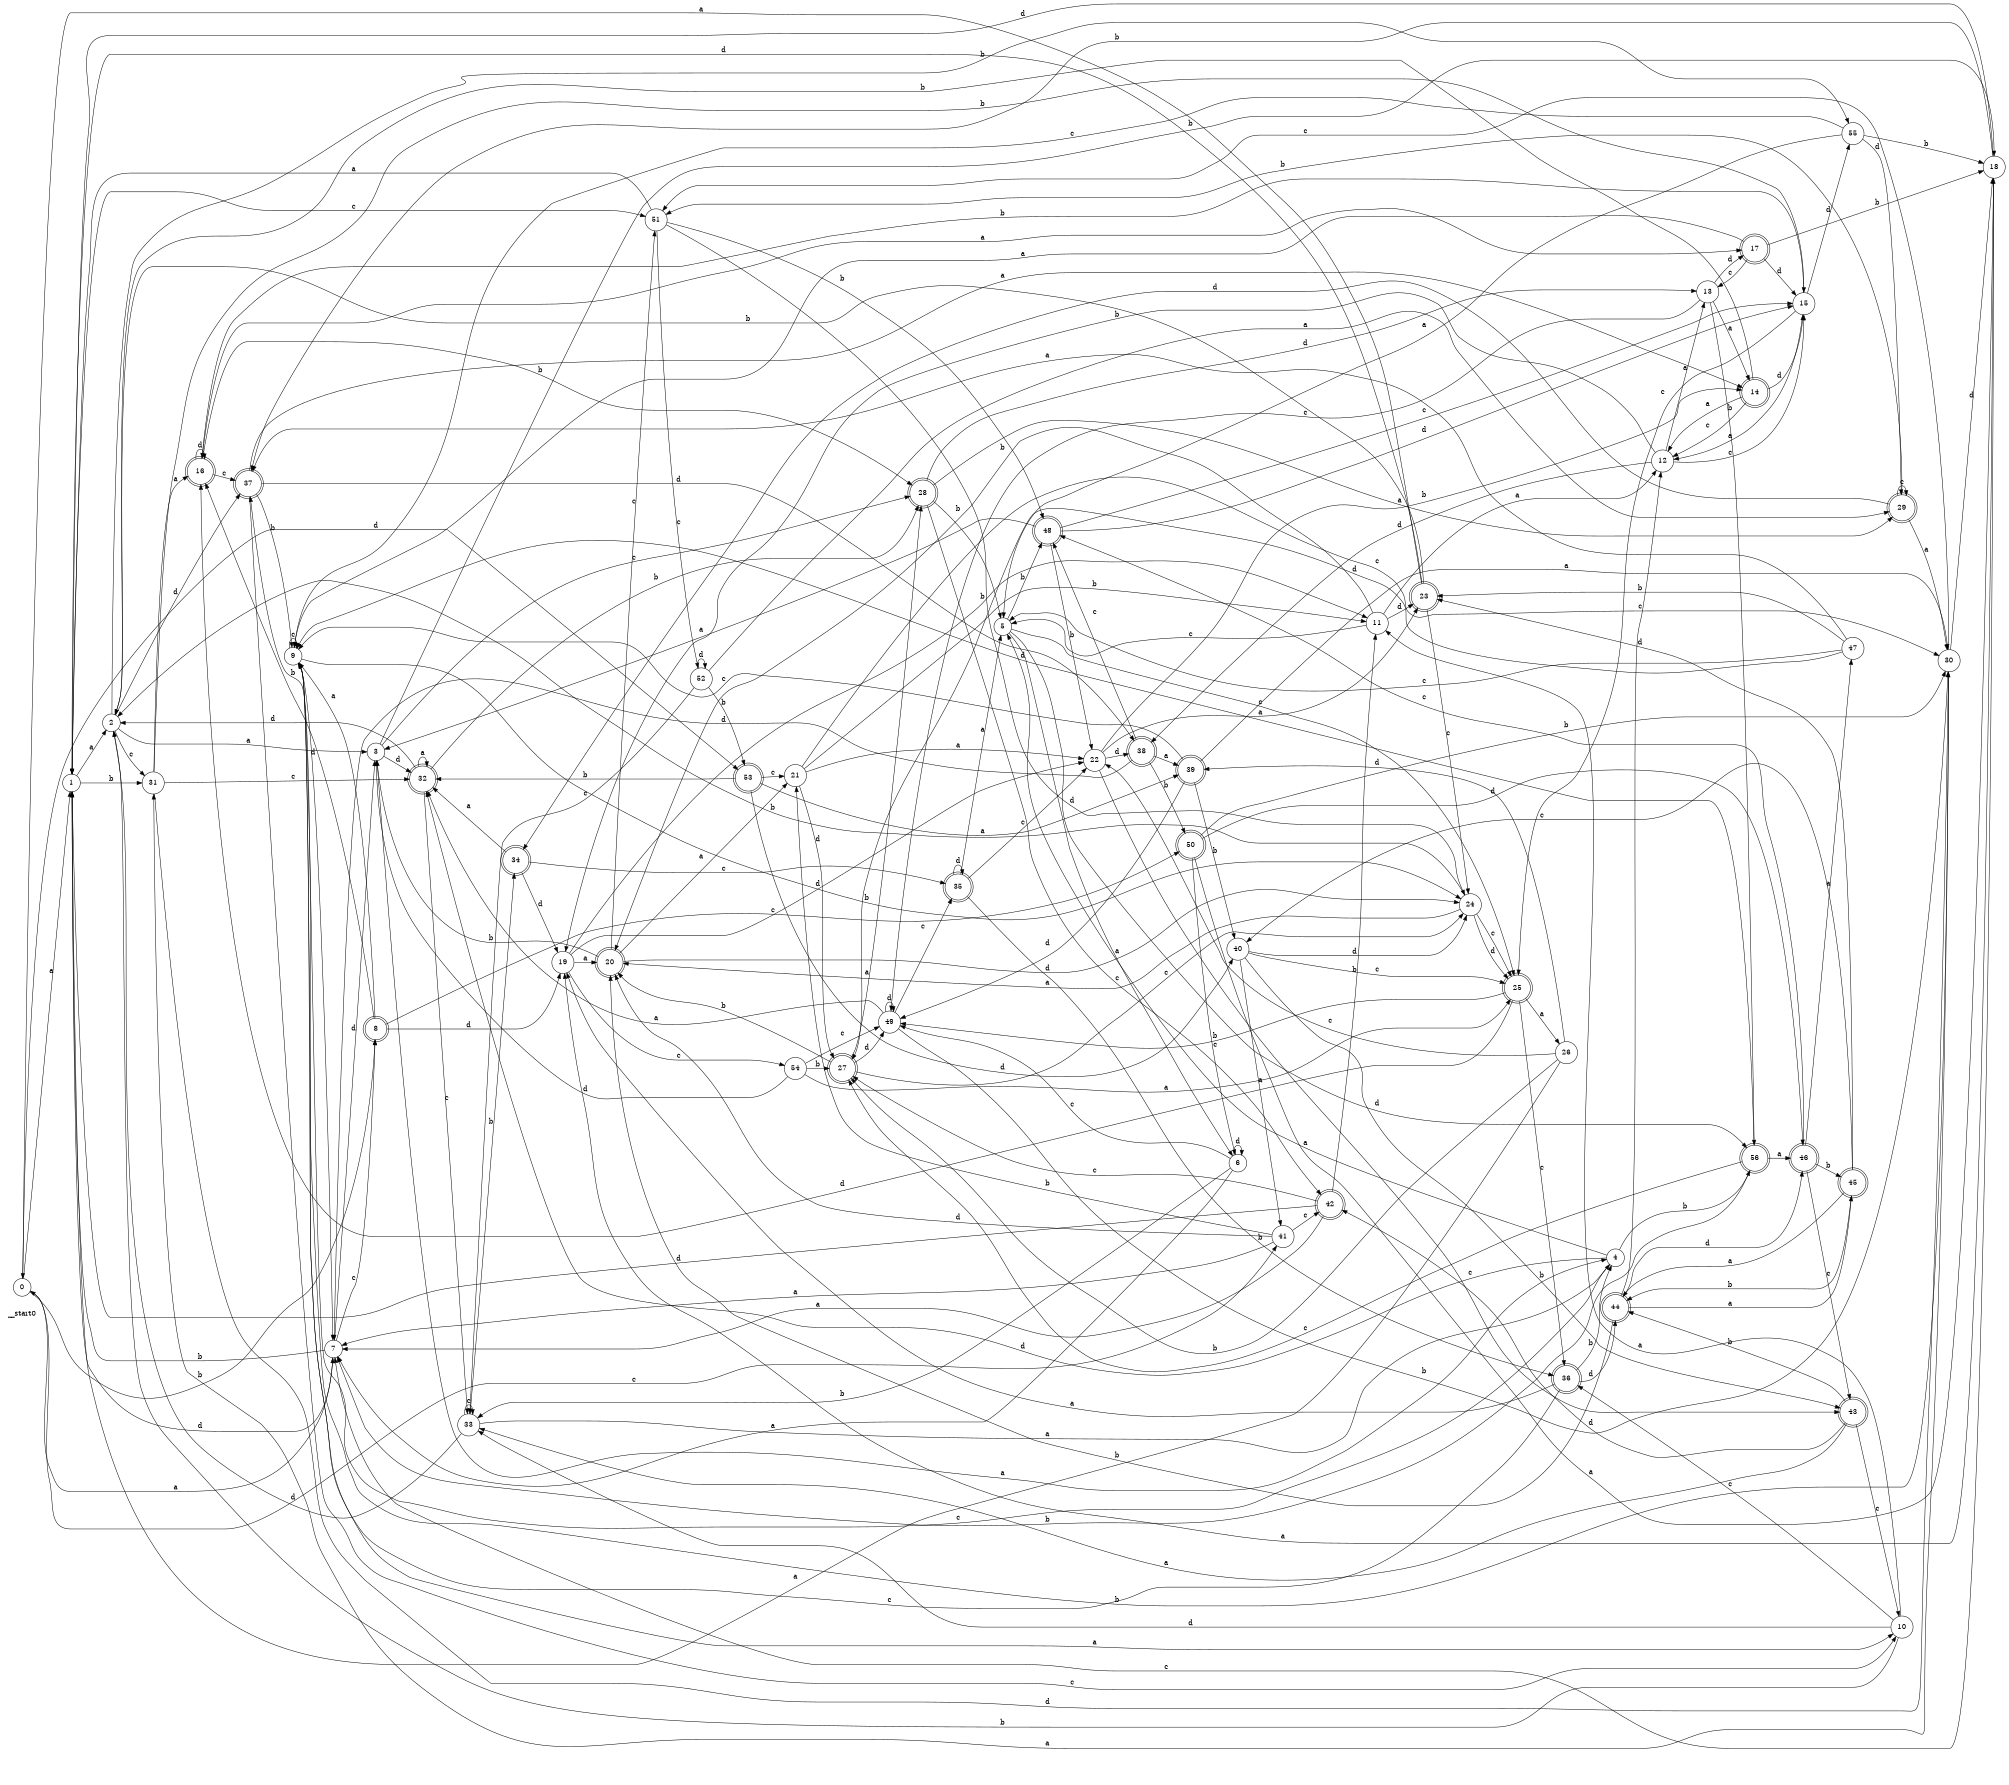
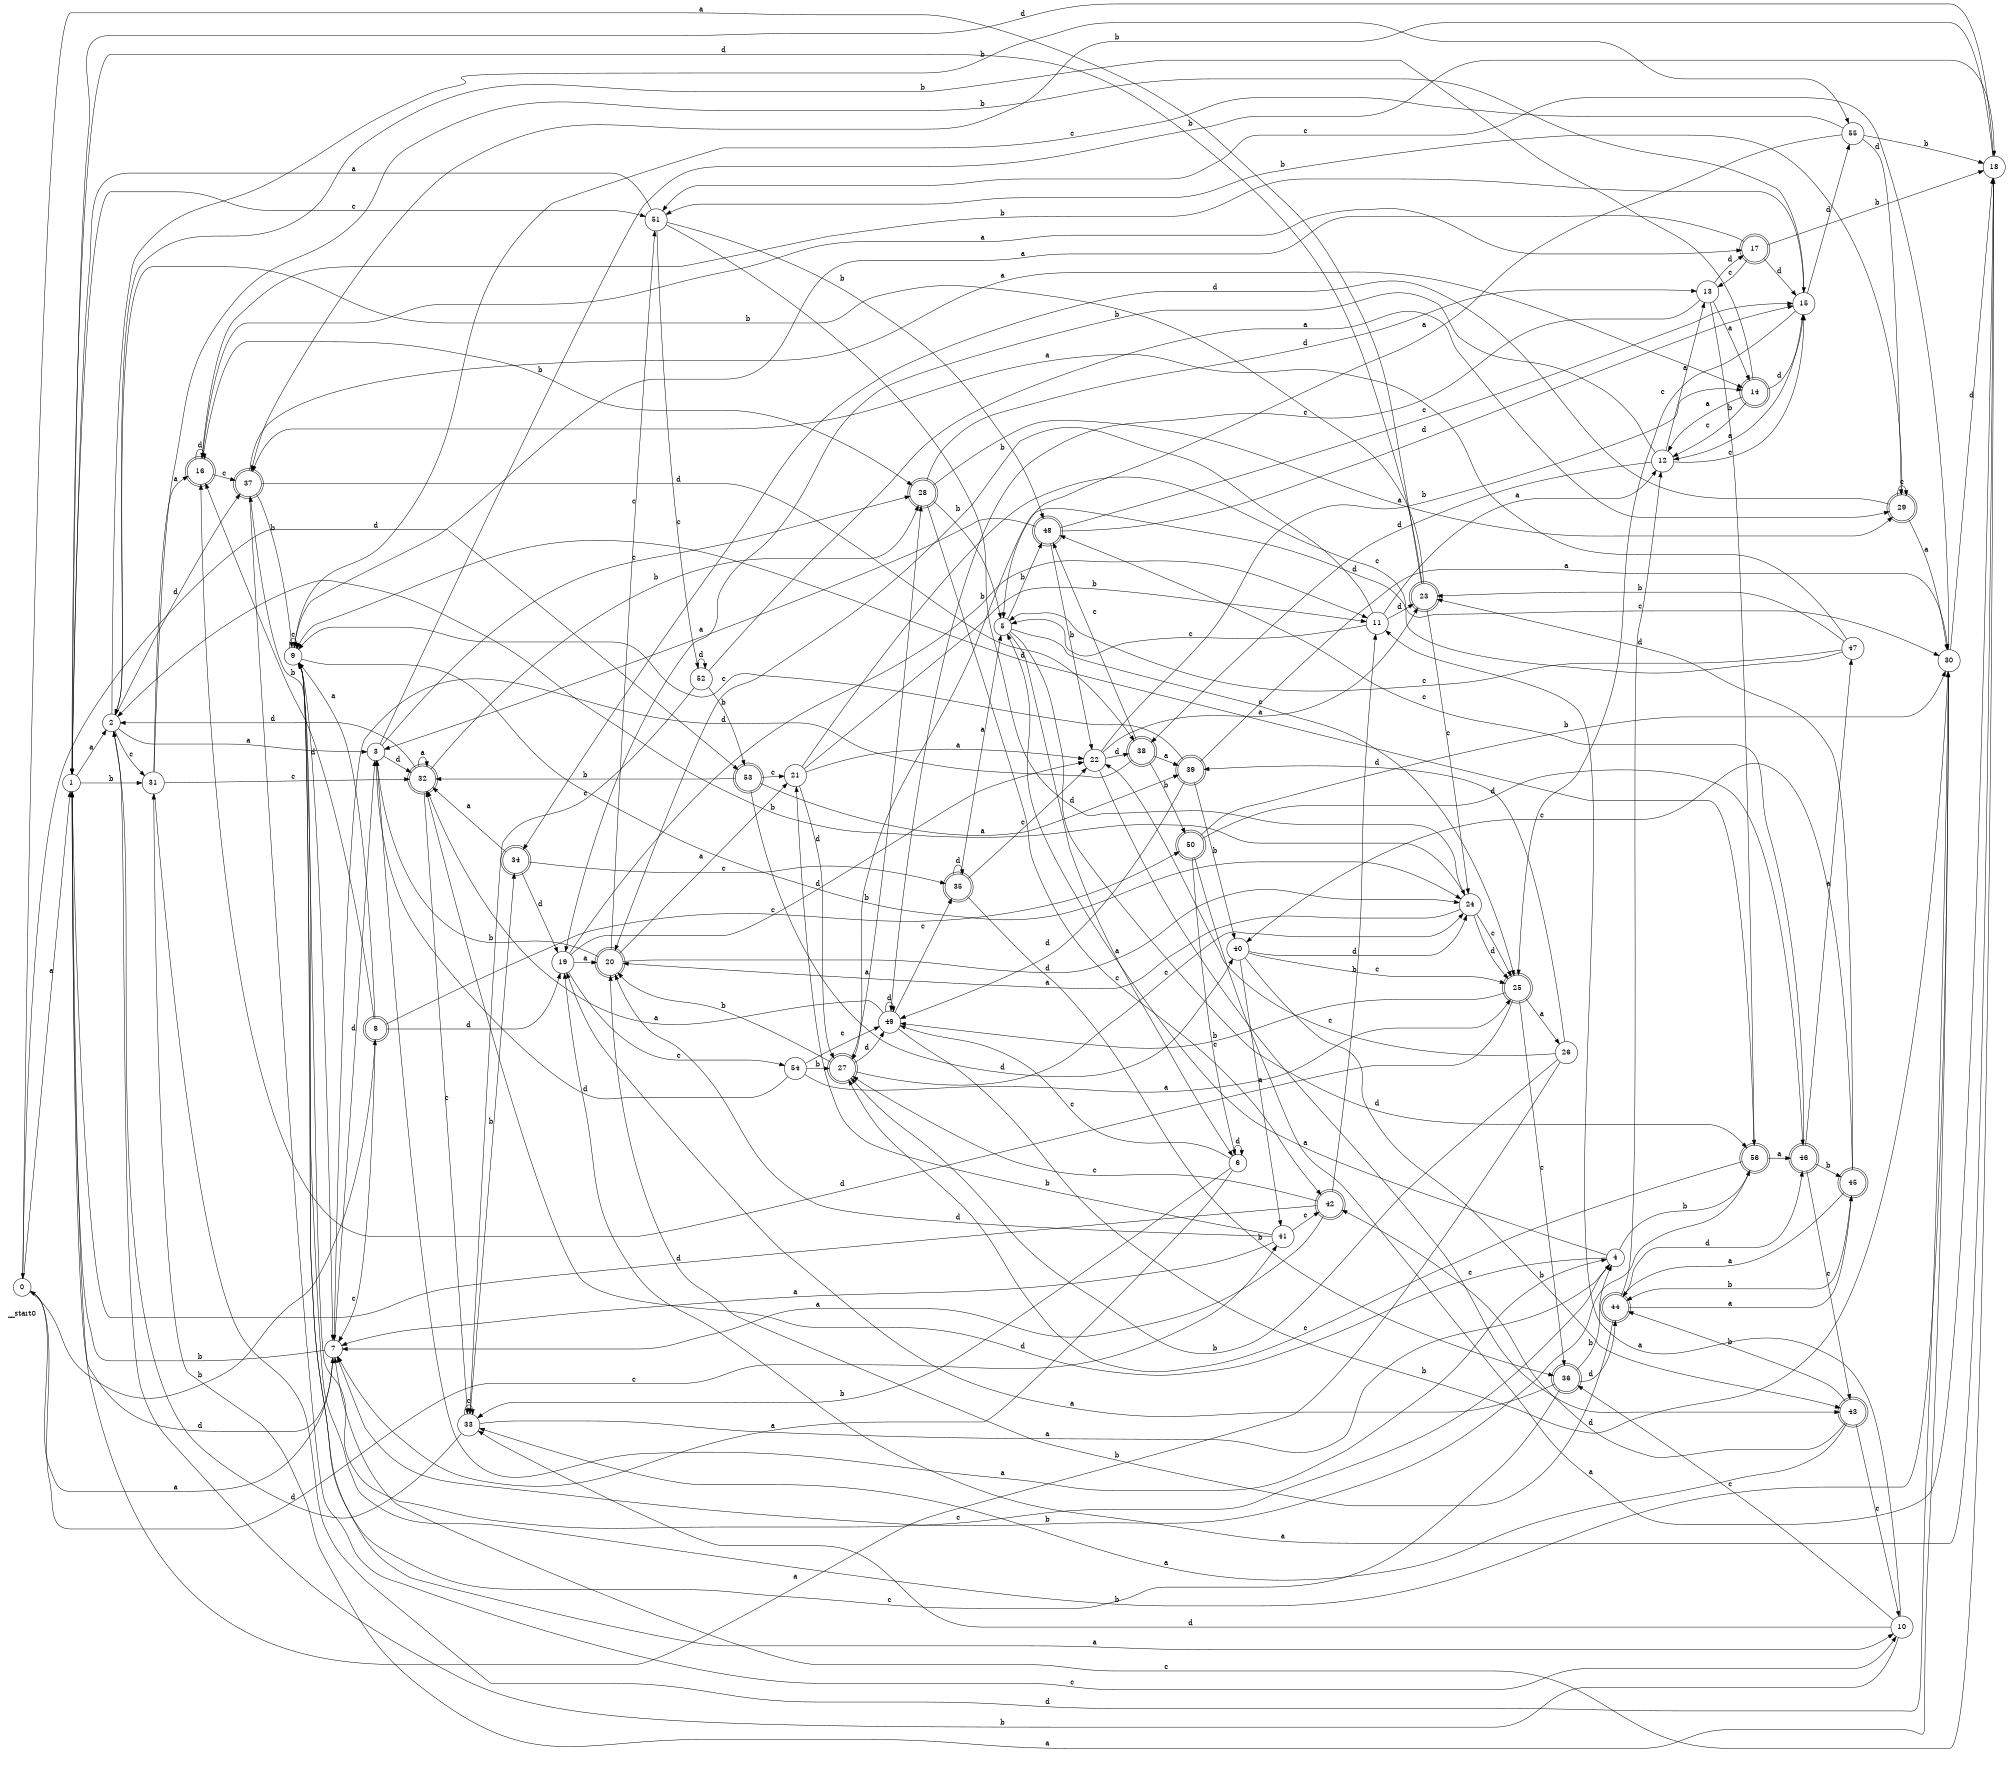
(367, 1195) -> (369, 1191)
